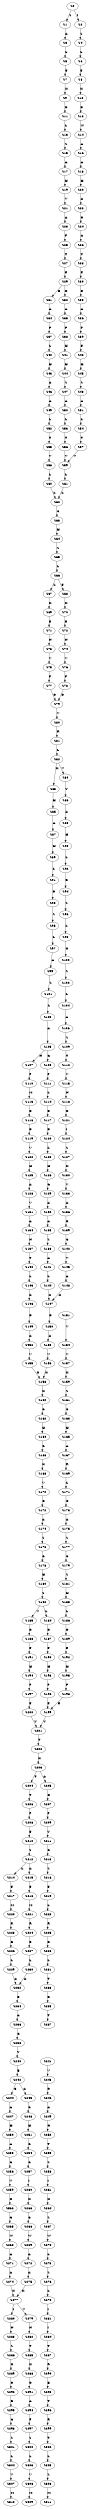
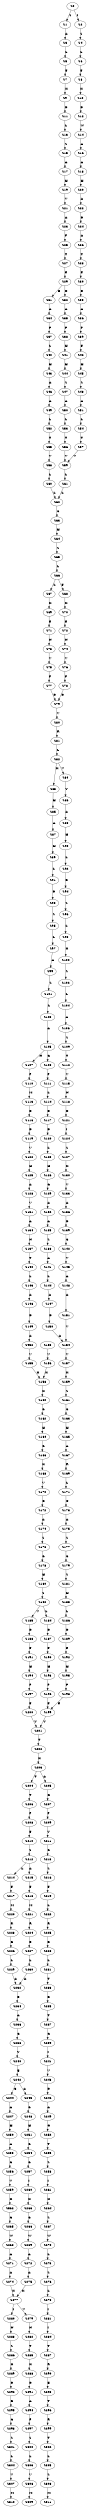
(58, 1294) -> (66, 1299)
(49, 1335) -> (57, 1335)
none -> (48, 2043)
